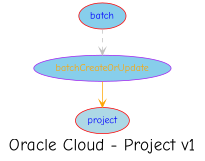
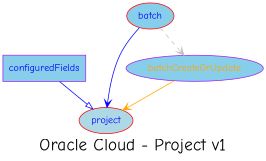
none -> (117, 61)
none -> (44, 68)
